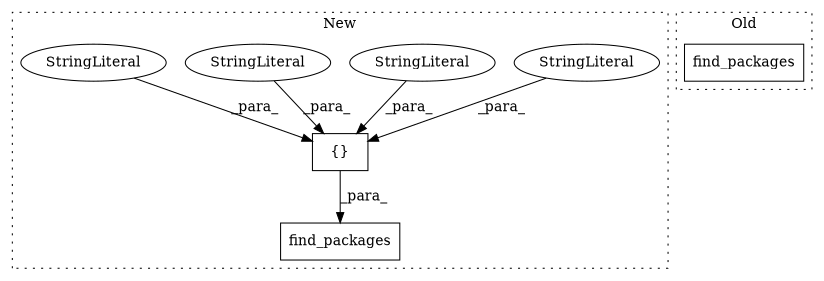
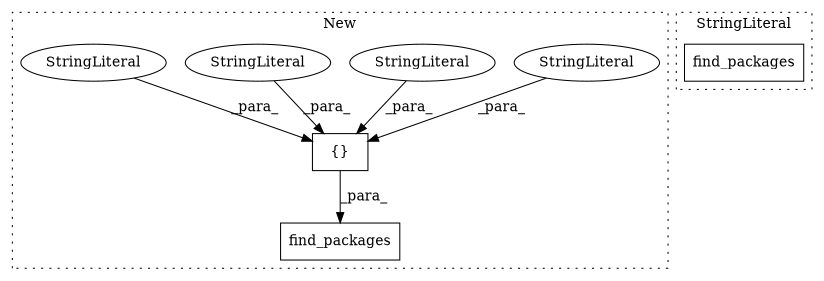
(744, 24) -> (744, 24)
